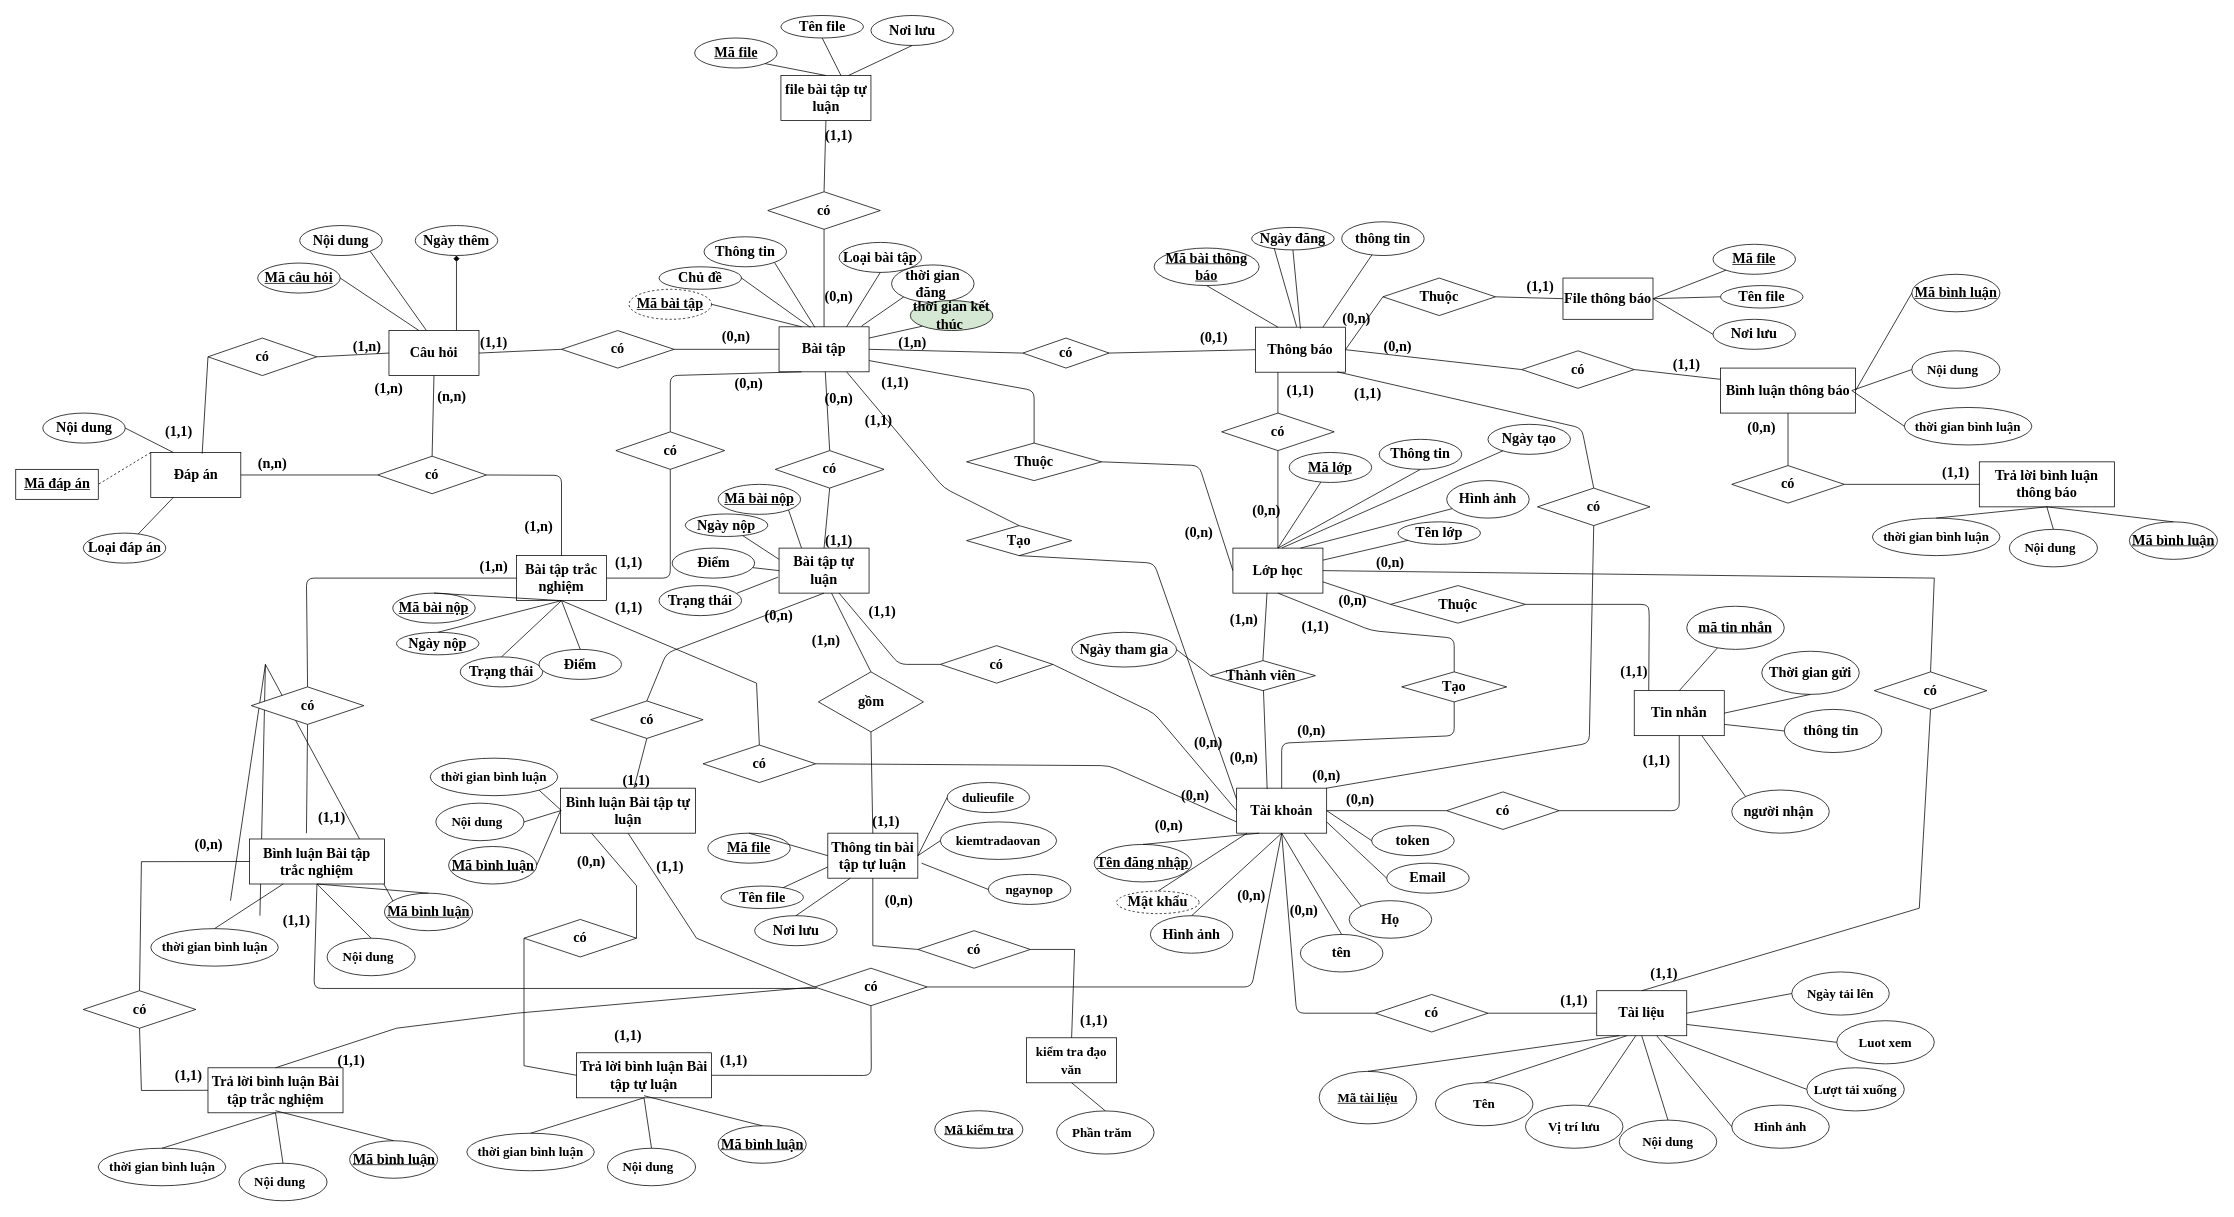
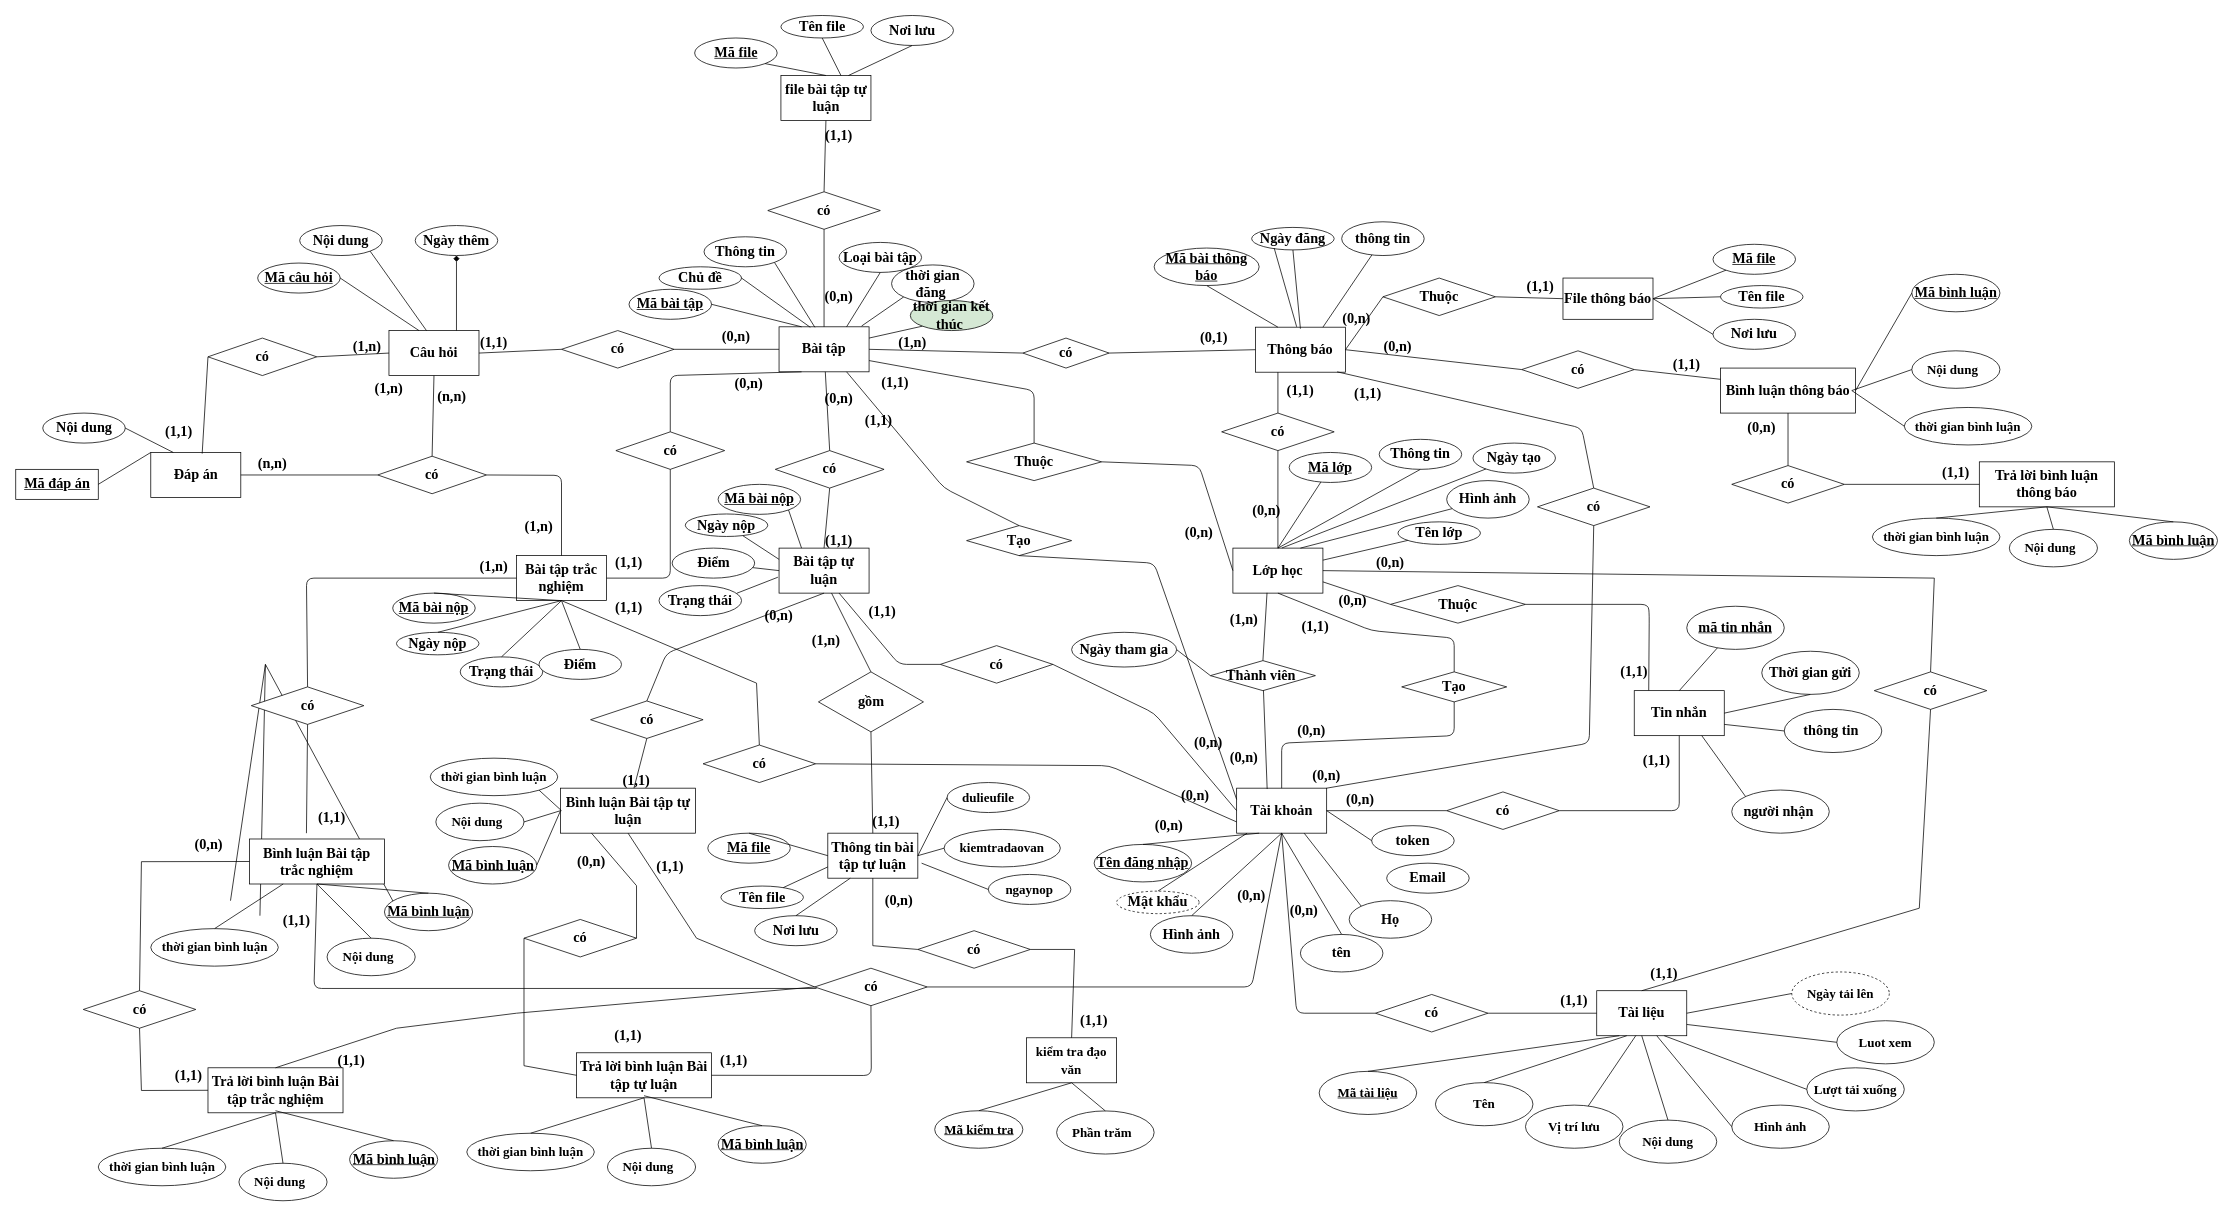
(670, 304) -> (670, 304)
(1529, 439) -> (1514, 458)
(125, 468) -> (125, 468)
(156, 515) -> none
(125, 548) -> none
(998, 840) -> (1002, 848)
(1356, 850) -> none
(1840, 993) -> (1840, 993)
none -> (1024, 1097)
(1368, 1097) -> (1368, 1093)
